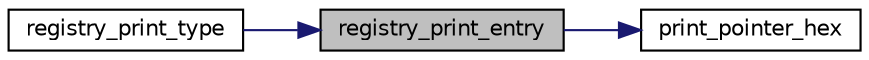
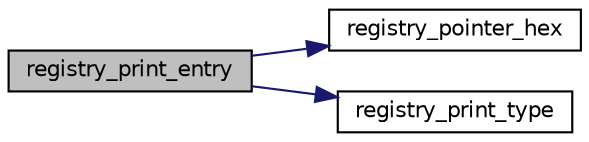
(271, 30) -> (284, 90)
(751, 30) -> (455, 30)
